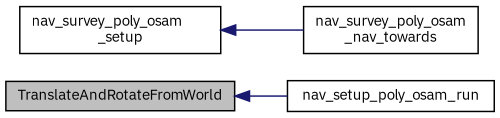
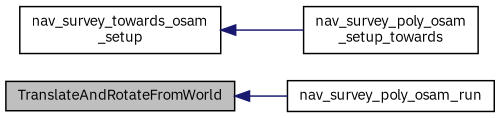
(120, 30) -> (120, 30)
(391, 30) -> (391, 30)
(391, 96) -> (391, 96)
